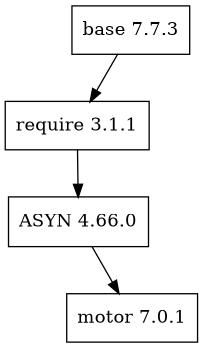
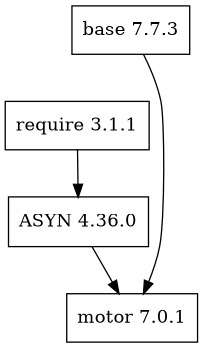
(107, 72) -> (164, 167)
(78, 222) -> (78, 222)
